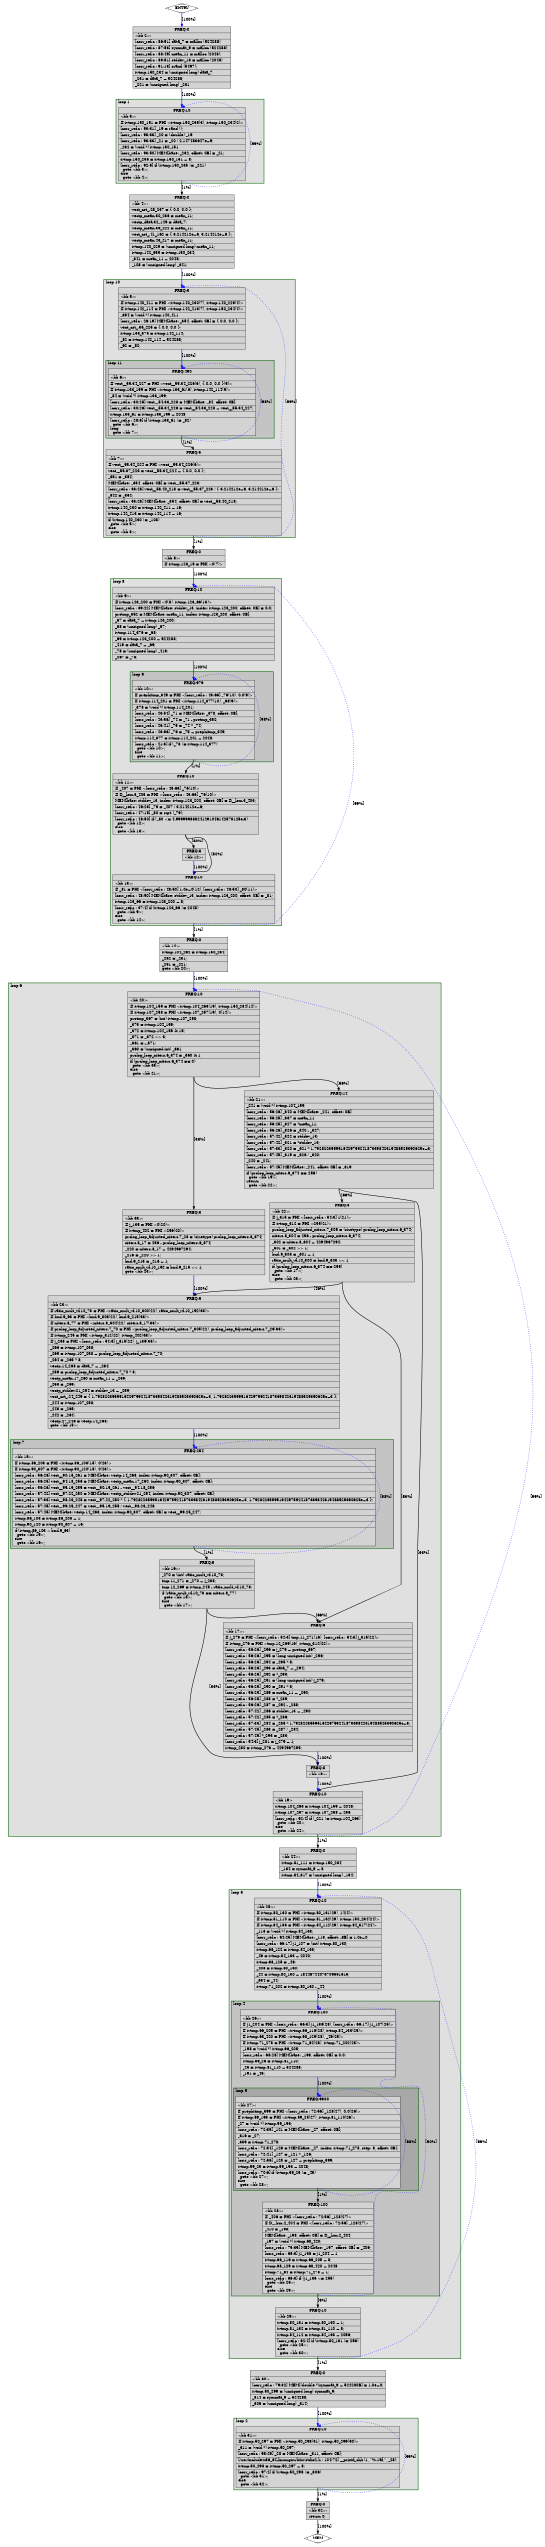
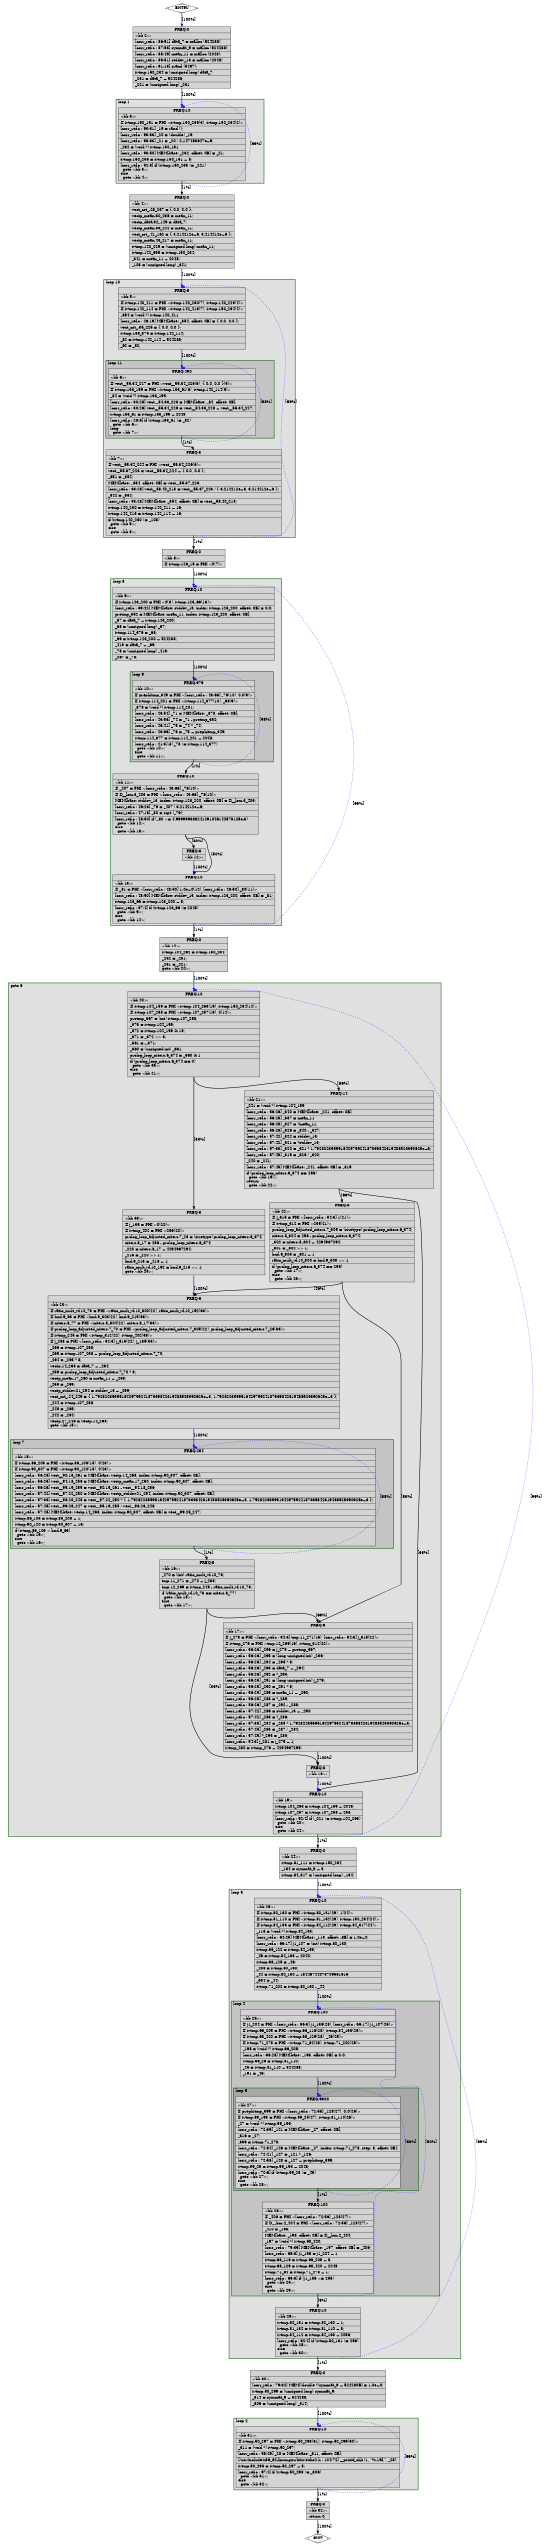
(16, 986) -> (17, 986)
(318, 1757) -> (318, 1757)
(318, 2538) -> (318, 2538)
